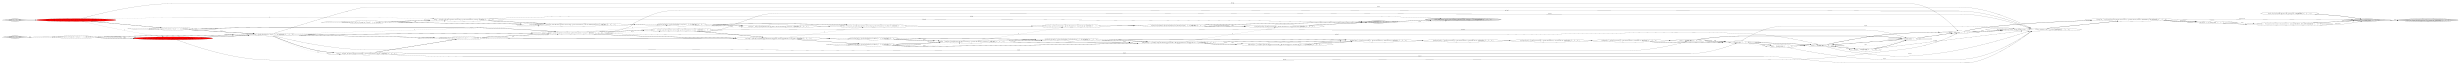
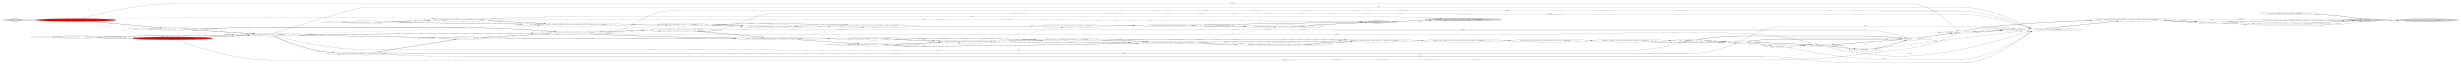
none -> (2285, 21)
(1883, 35) -> (1883, 35)
(15, 37) -> none
none -> (1817, 39)
